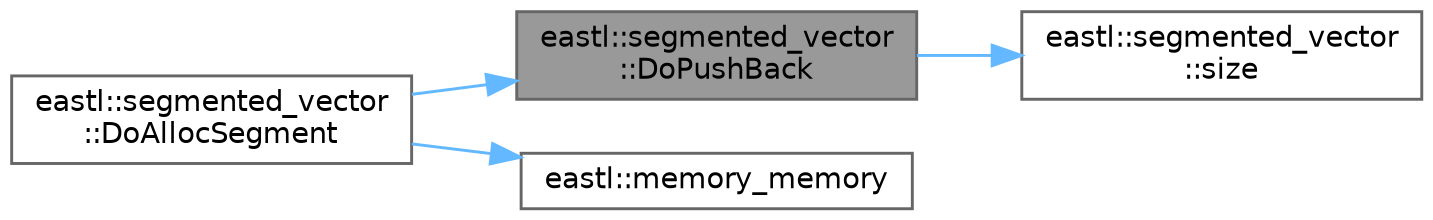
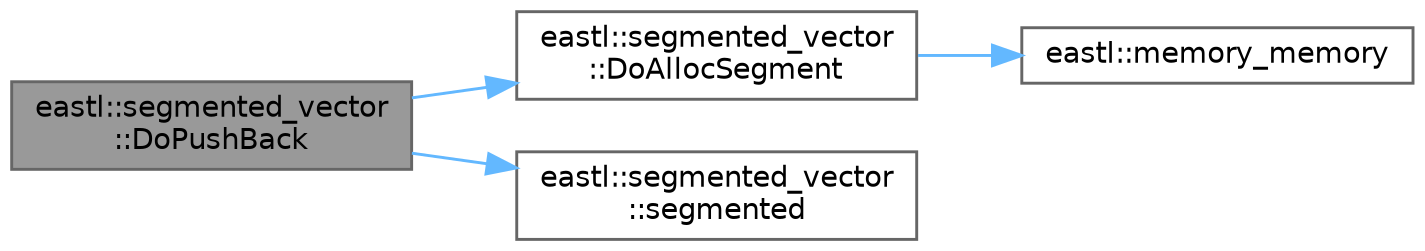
(1222, 55) -> (717, 196)
(449, 89) -> (449, 93)
